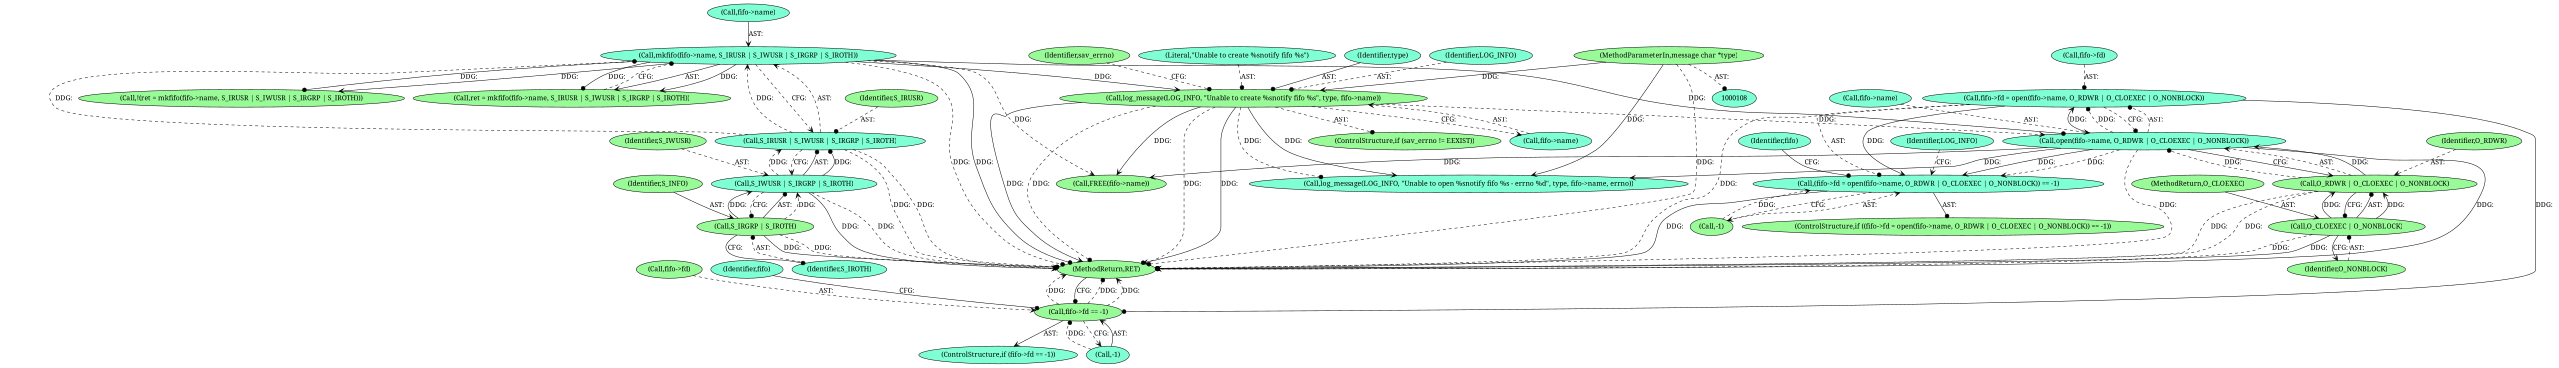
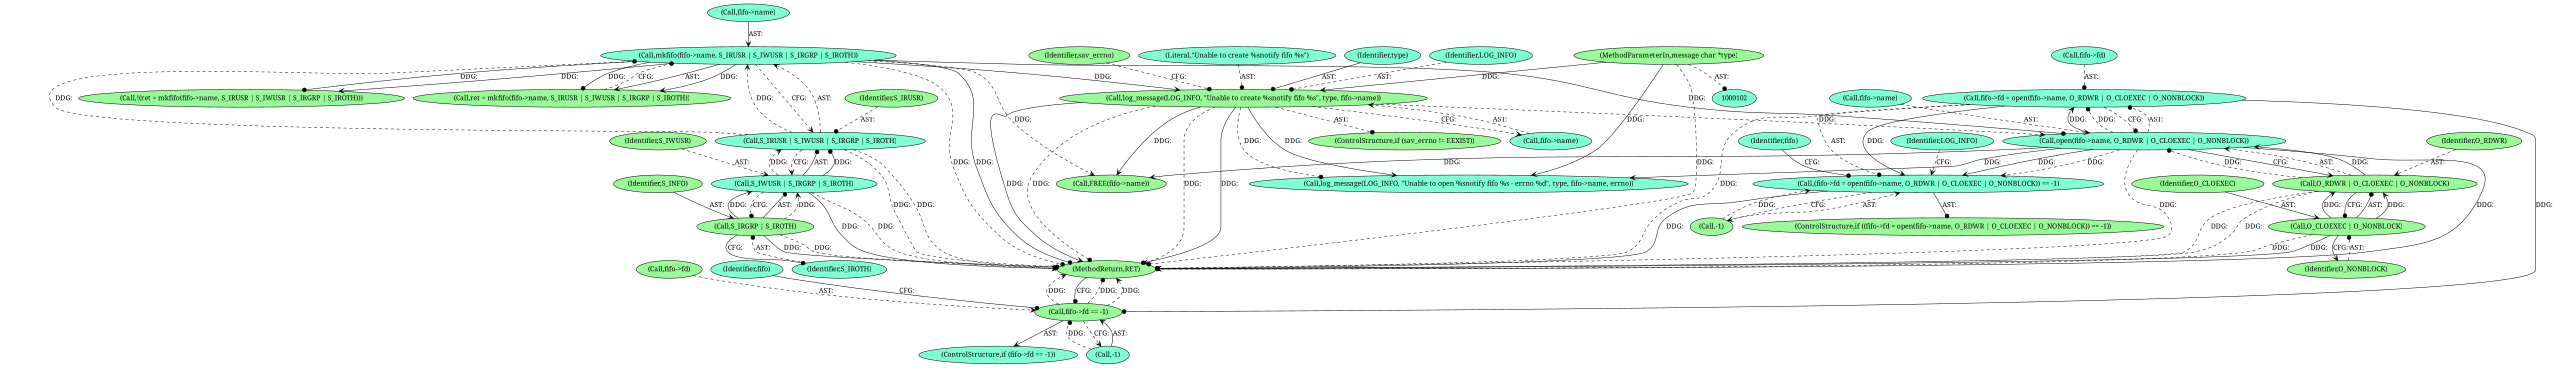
(1734, 98) -> (1734, 98)
(2198, 184) -> (2198, 184)
